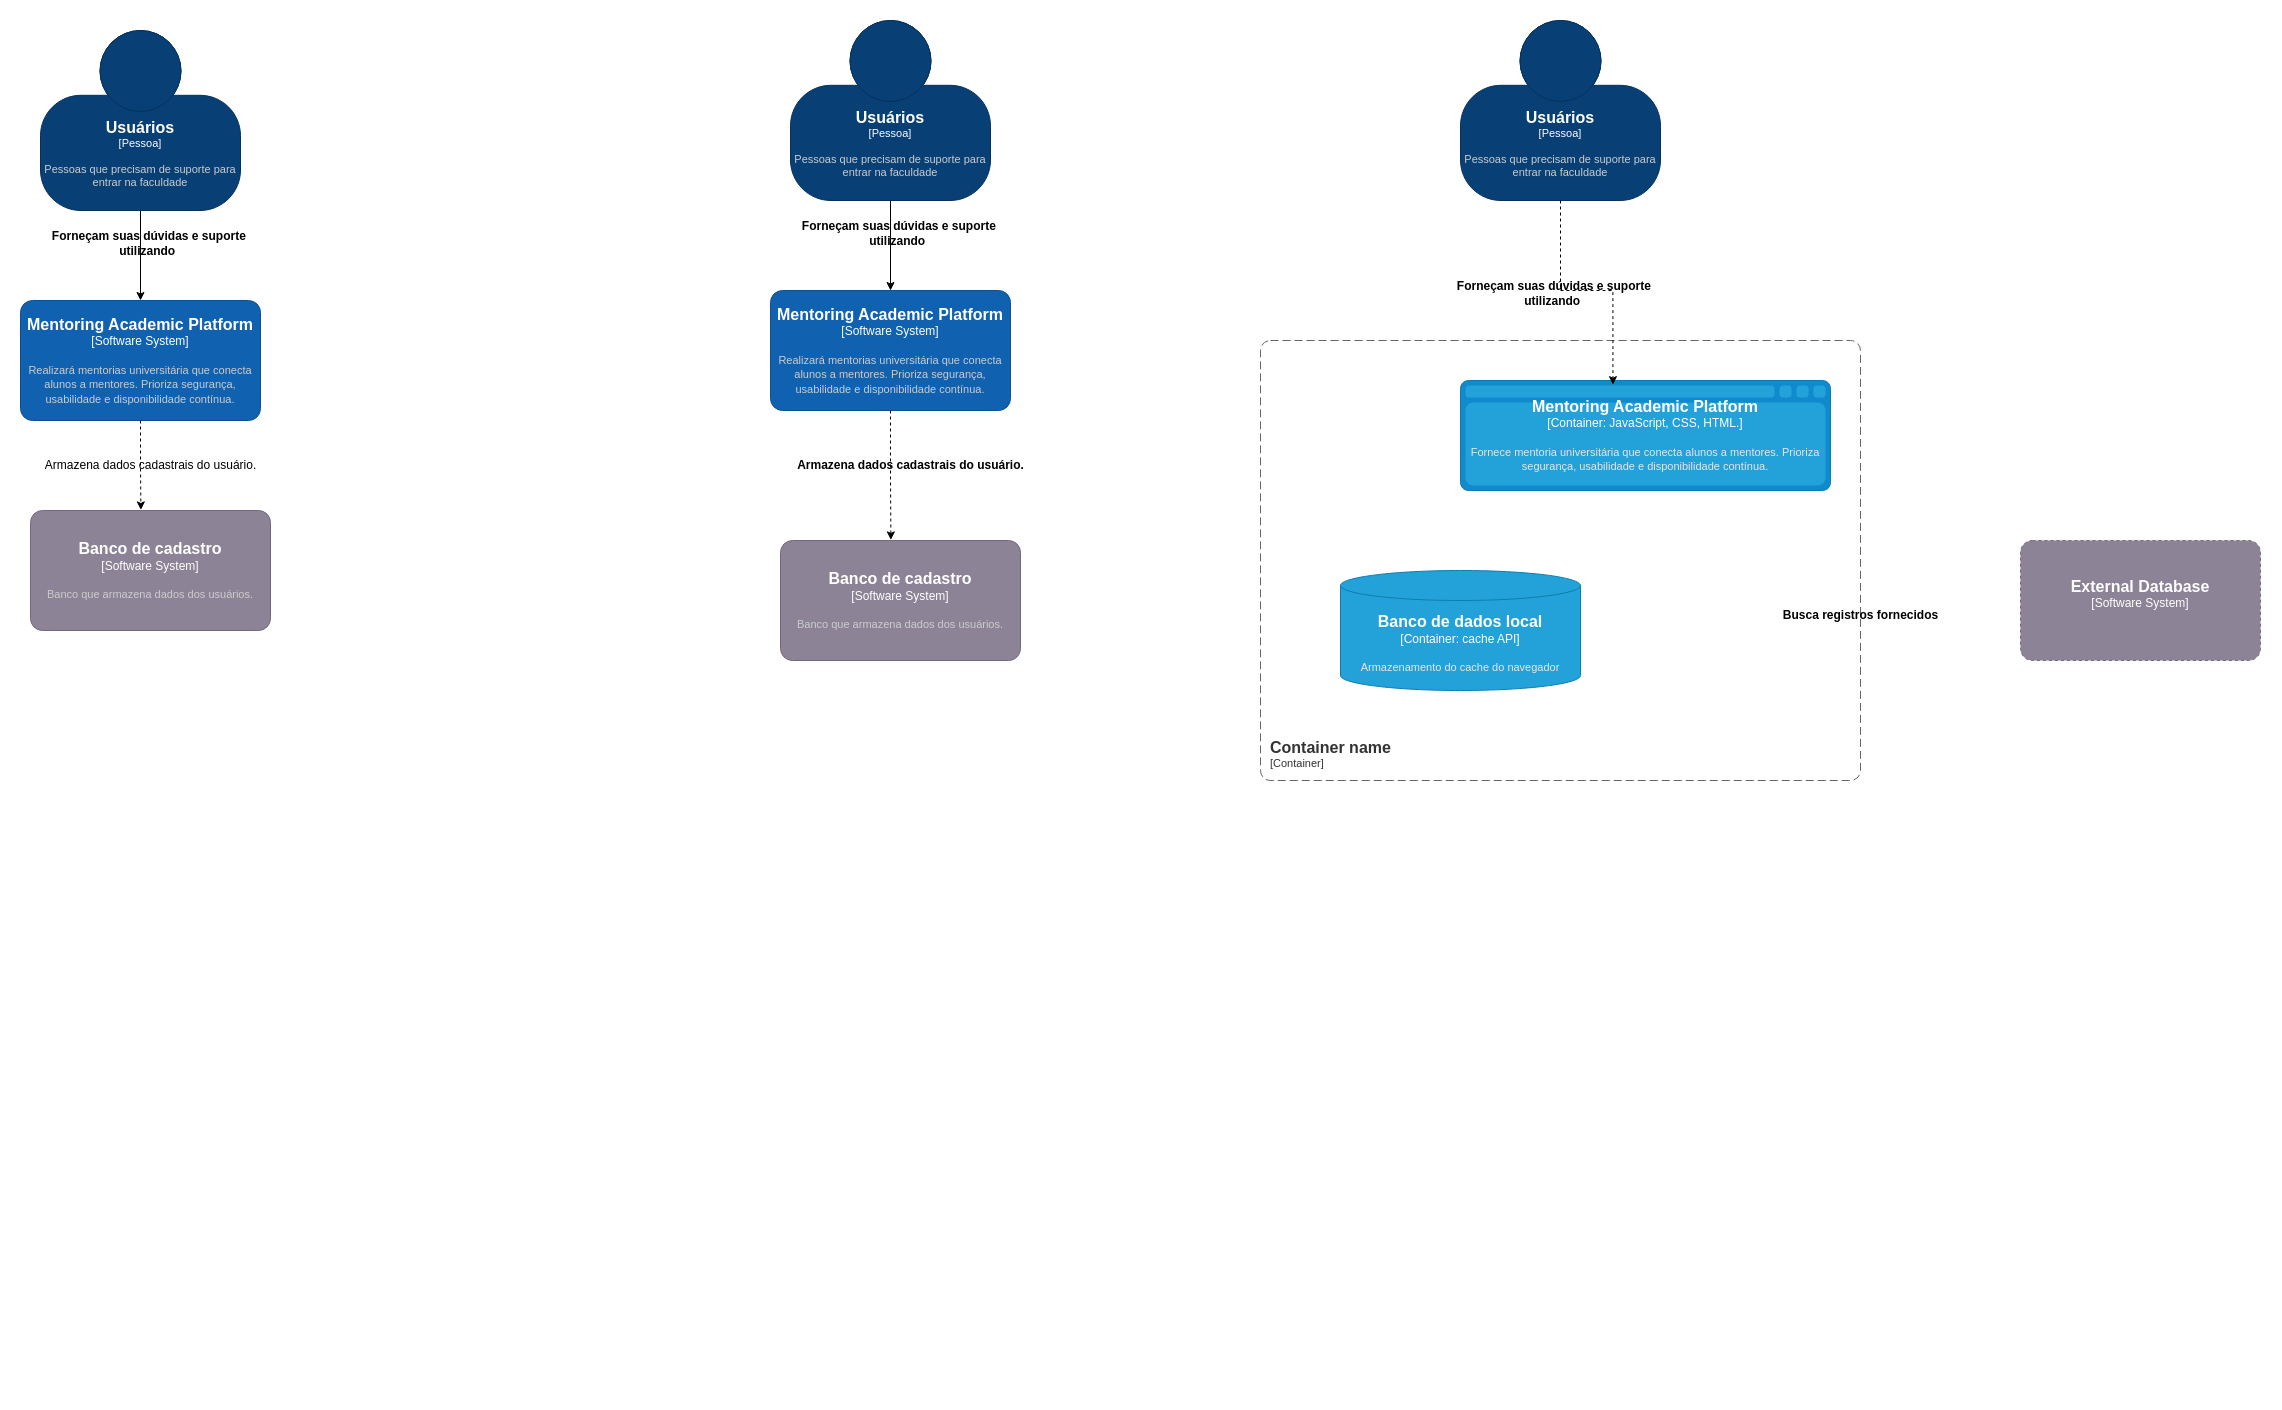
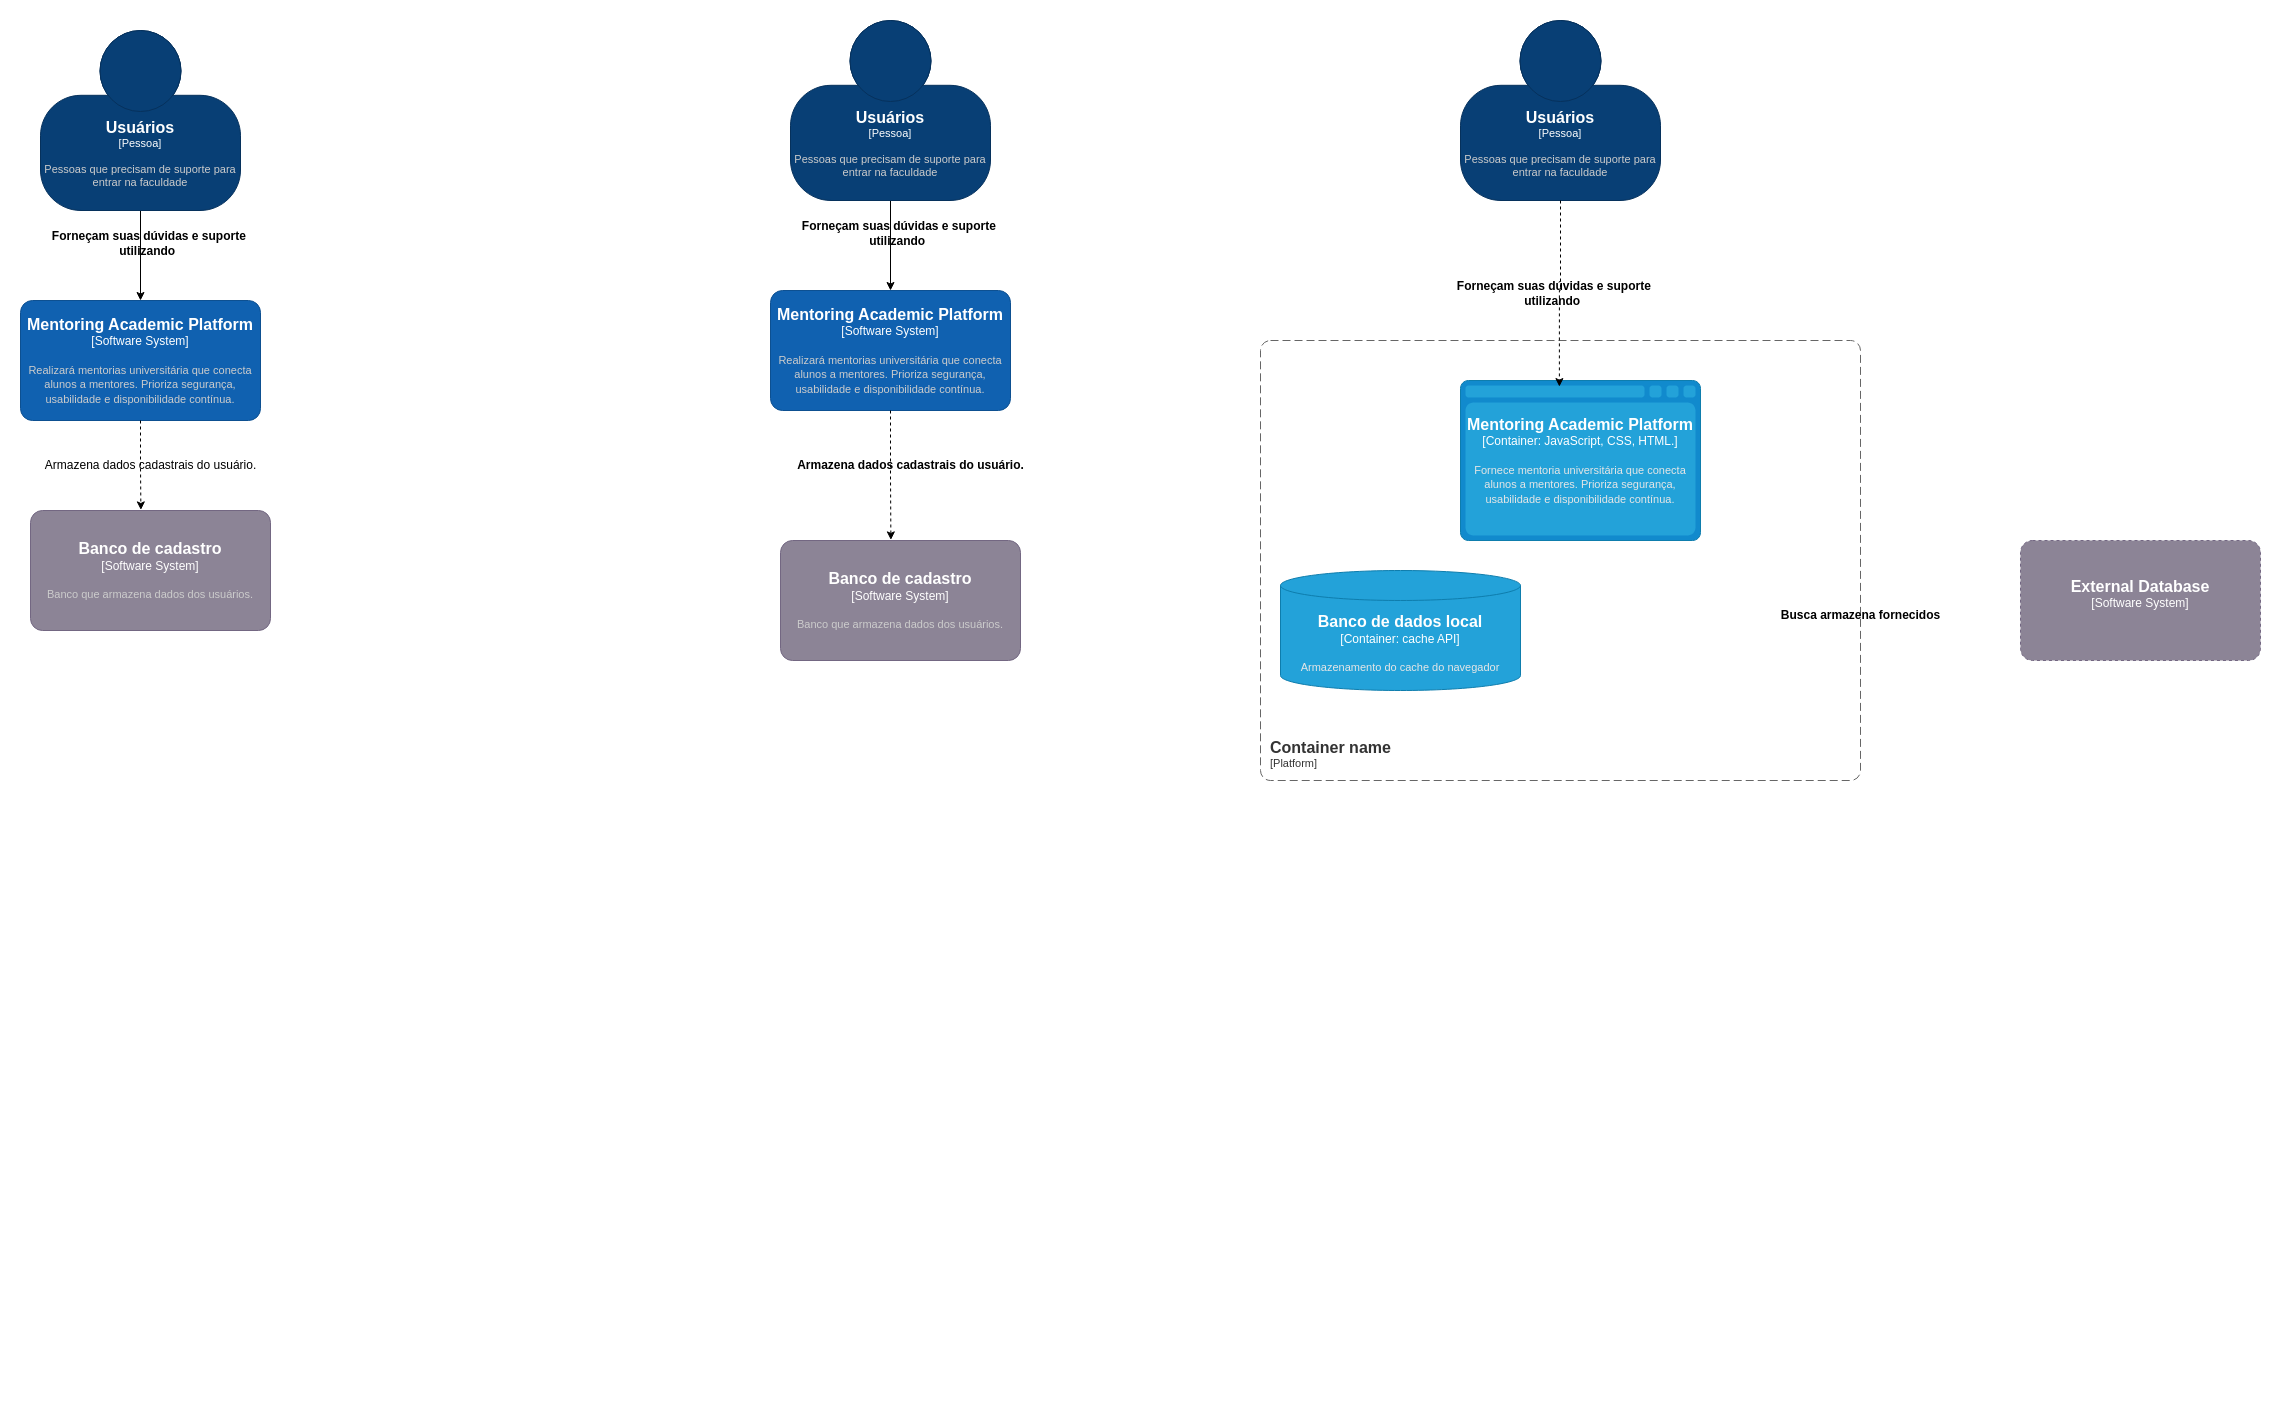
(1646, 436) -> (1581, 461)
(1861, 616) -> (1861, 616)
(1461, 631) -> (1401, 631)
(1311, 756) -> (1311, 756)
